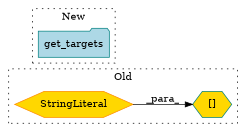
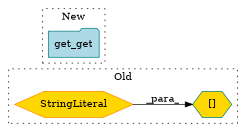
(74, 44) -> (74, 44)
